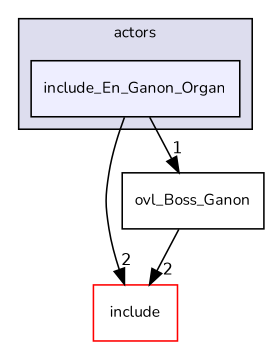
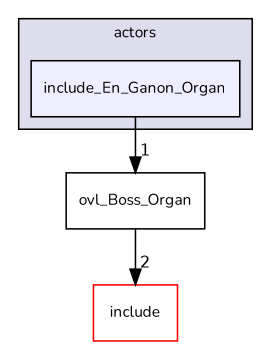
(106, 193) -> none
(193, 201) -> (135, 201)
